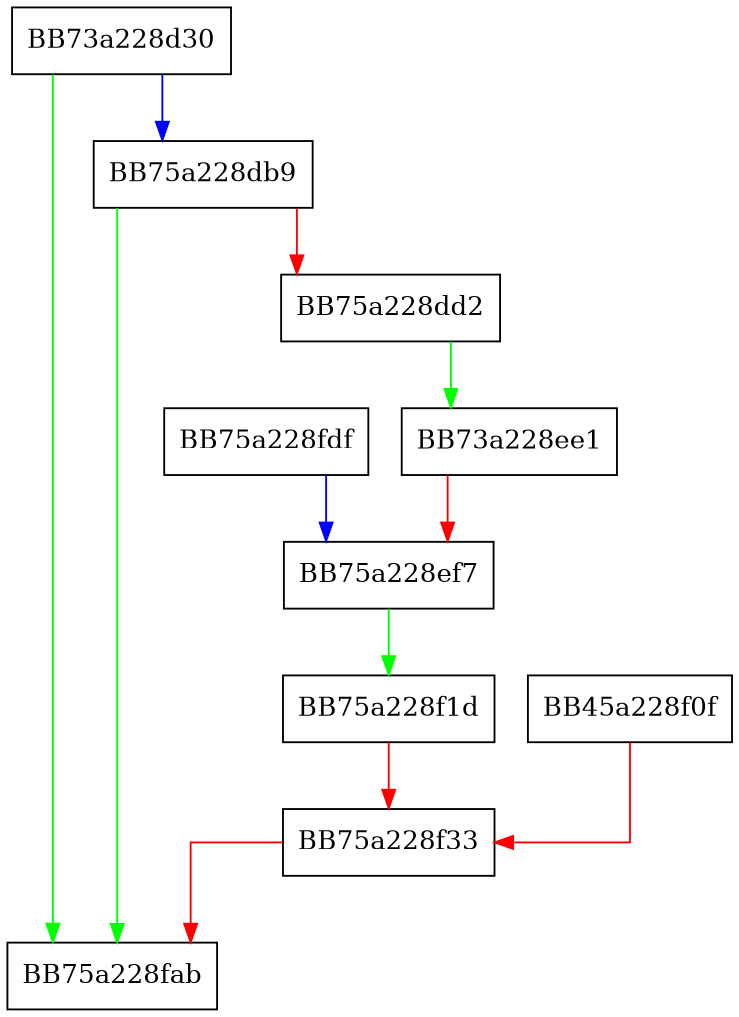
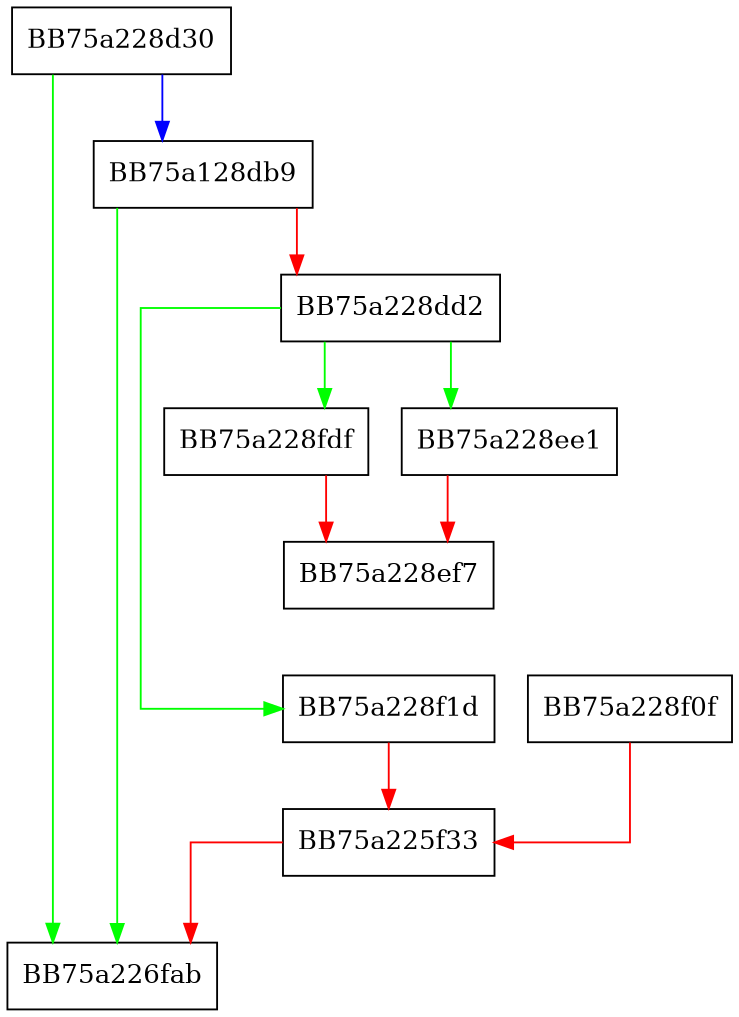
(122, 41) -> (122, 41)
(203, 174) -> (203, 174)
none -> (325, 365)
(509, 442) -> (509, 442)
(326, 499) -> (326, 499)
(389, 633) -> (141, 500)
(630, 709) -> (630, 709)
(389, 842) -> (389, 842)
(112, 976) -> (112, 976)
